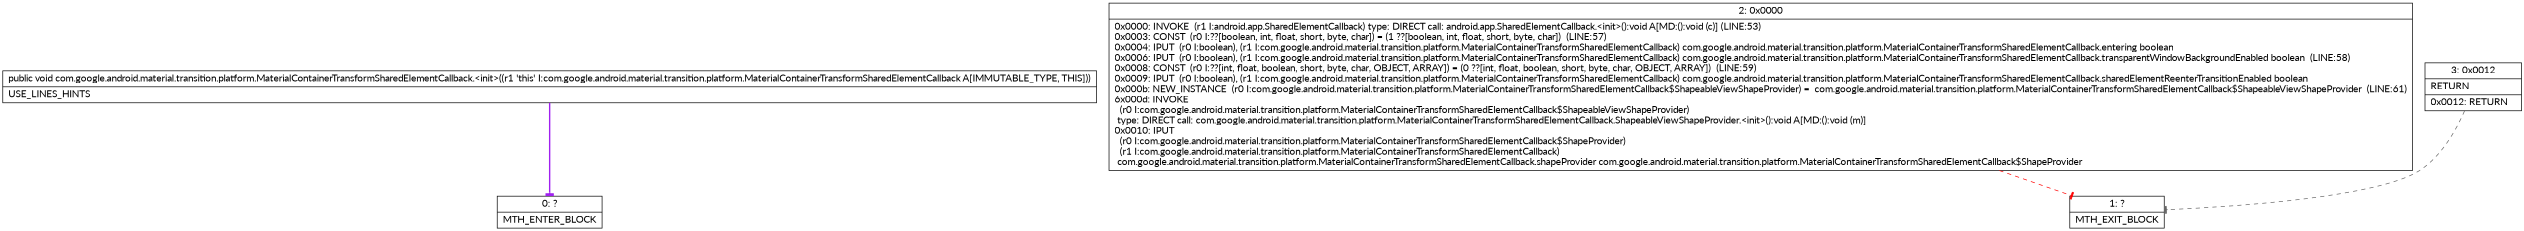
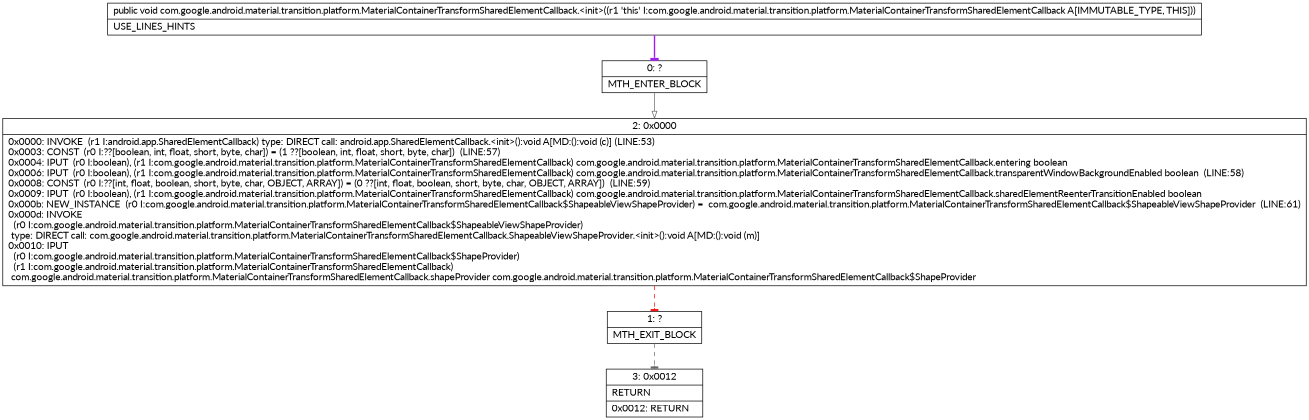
(1155, 100) -> (48, 215)
none -> (655, 102)
(2333, 195) -> (655, 355)
